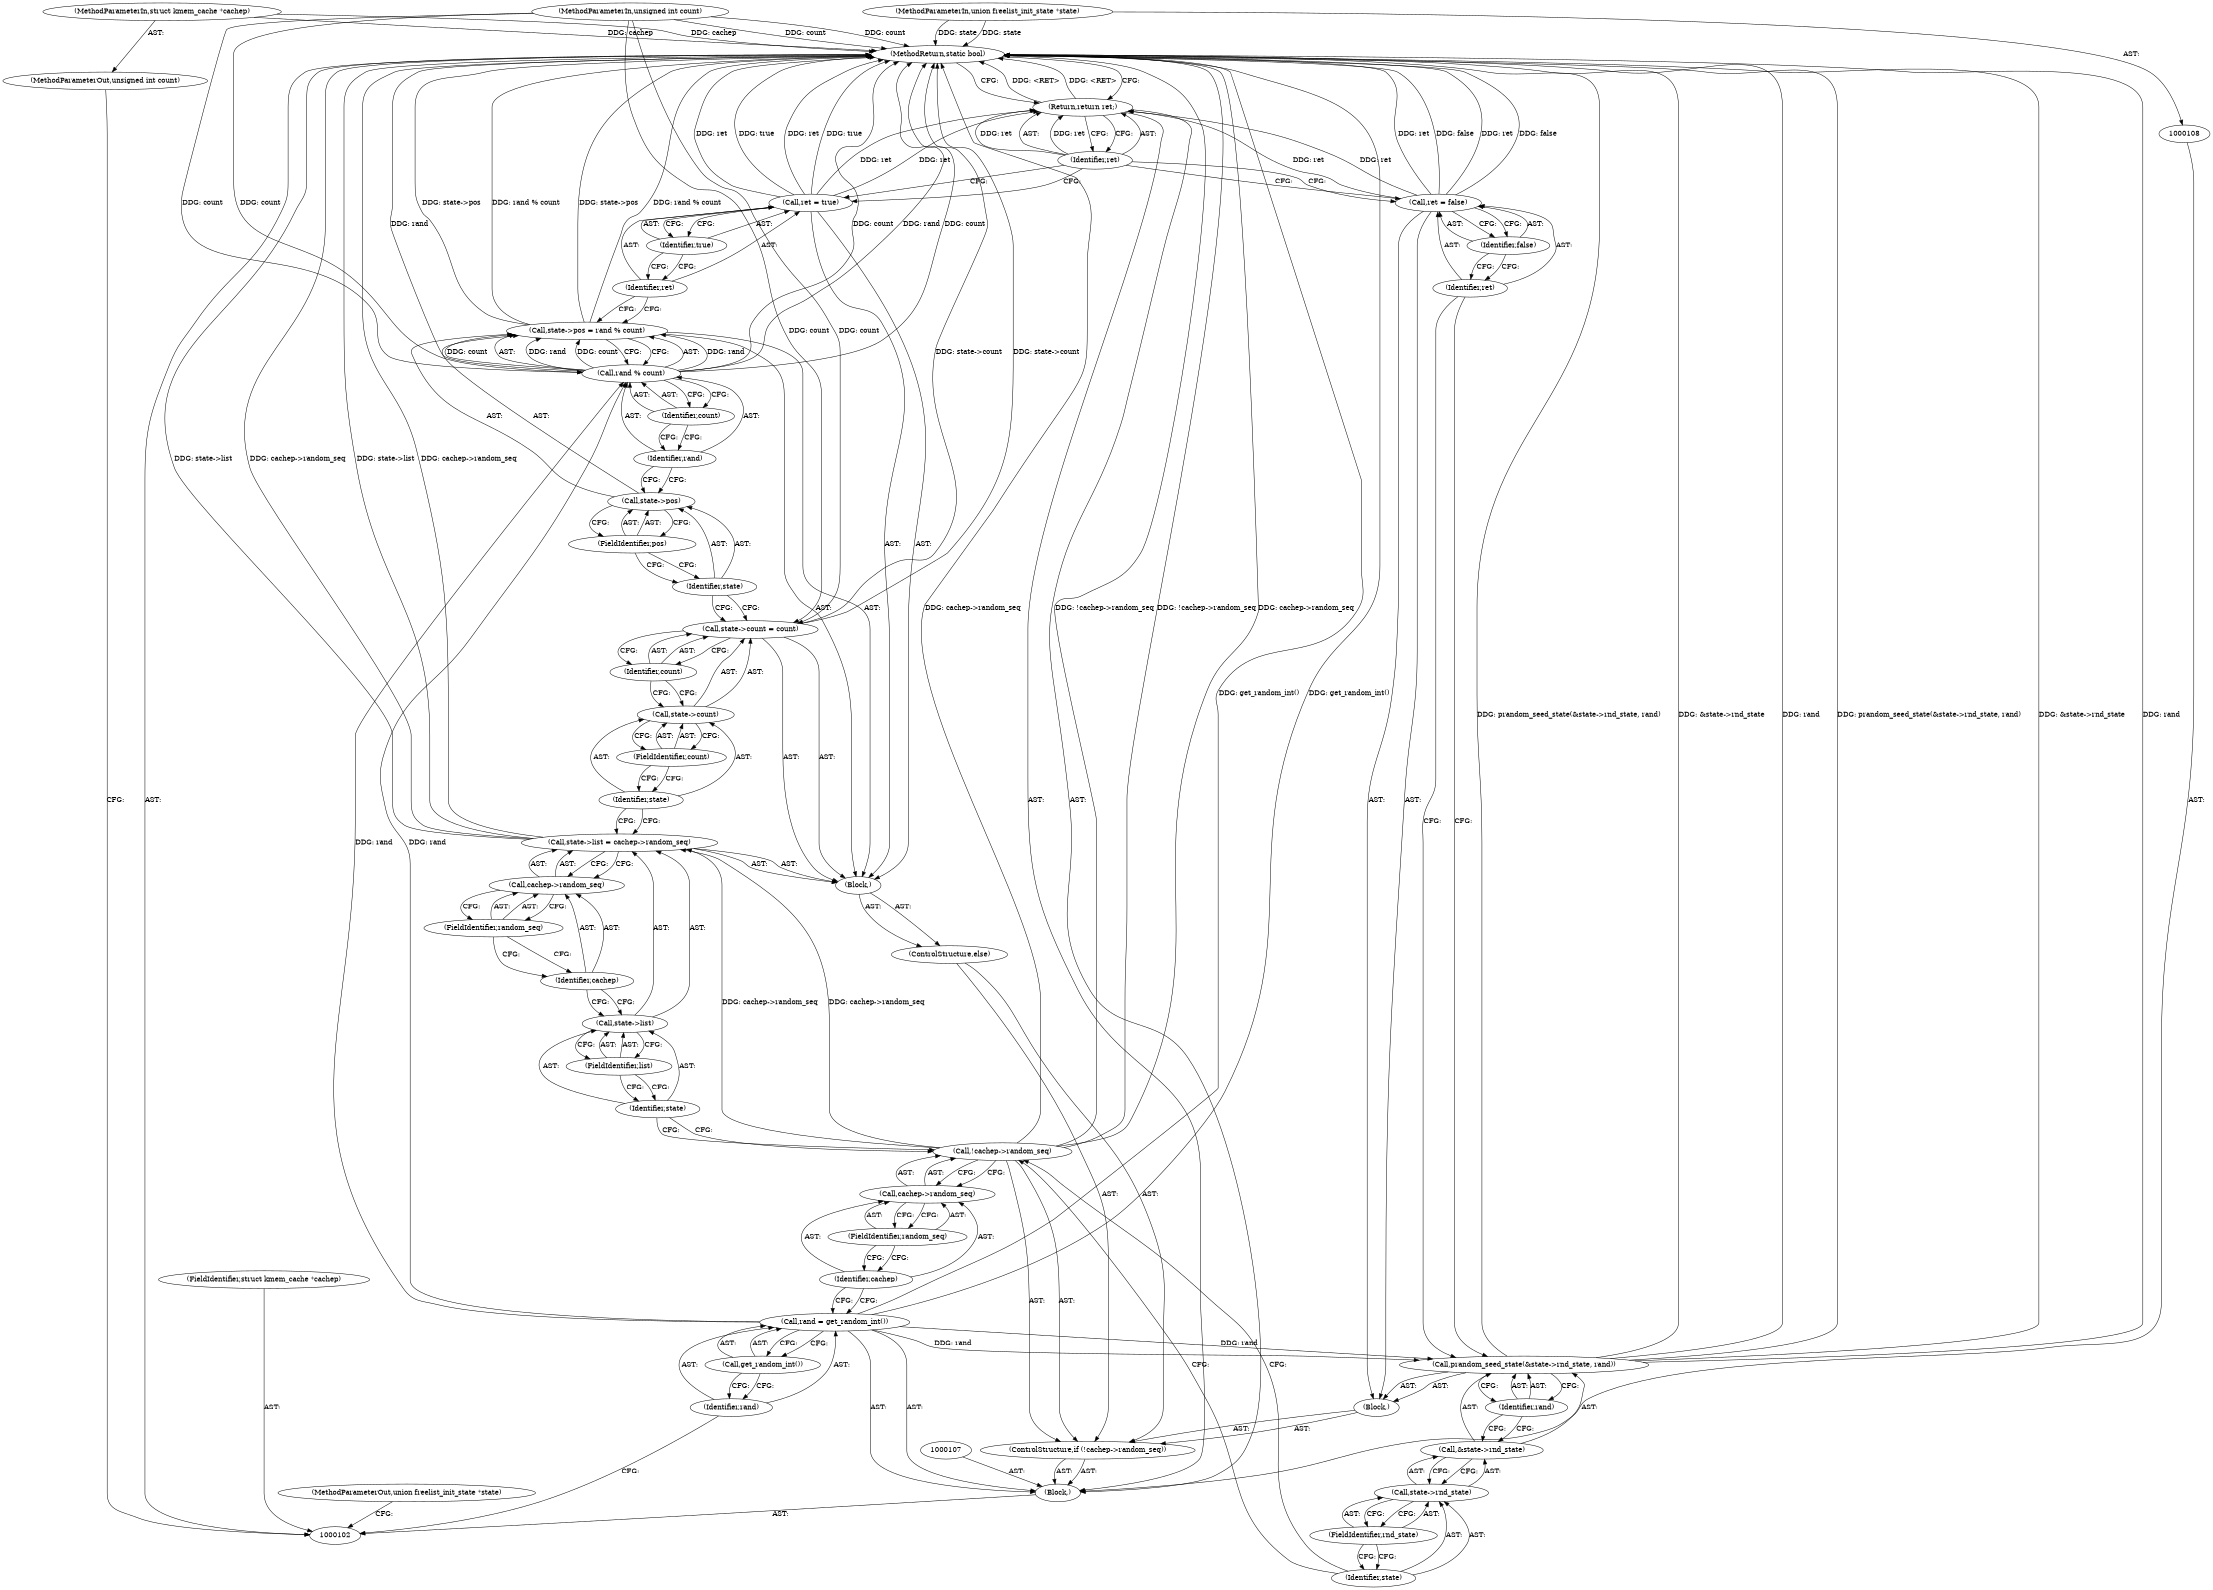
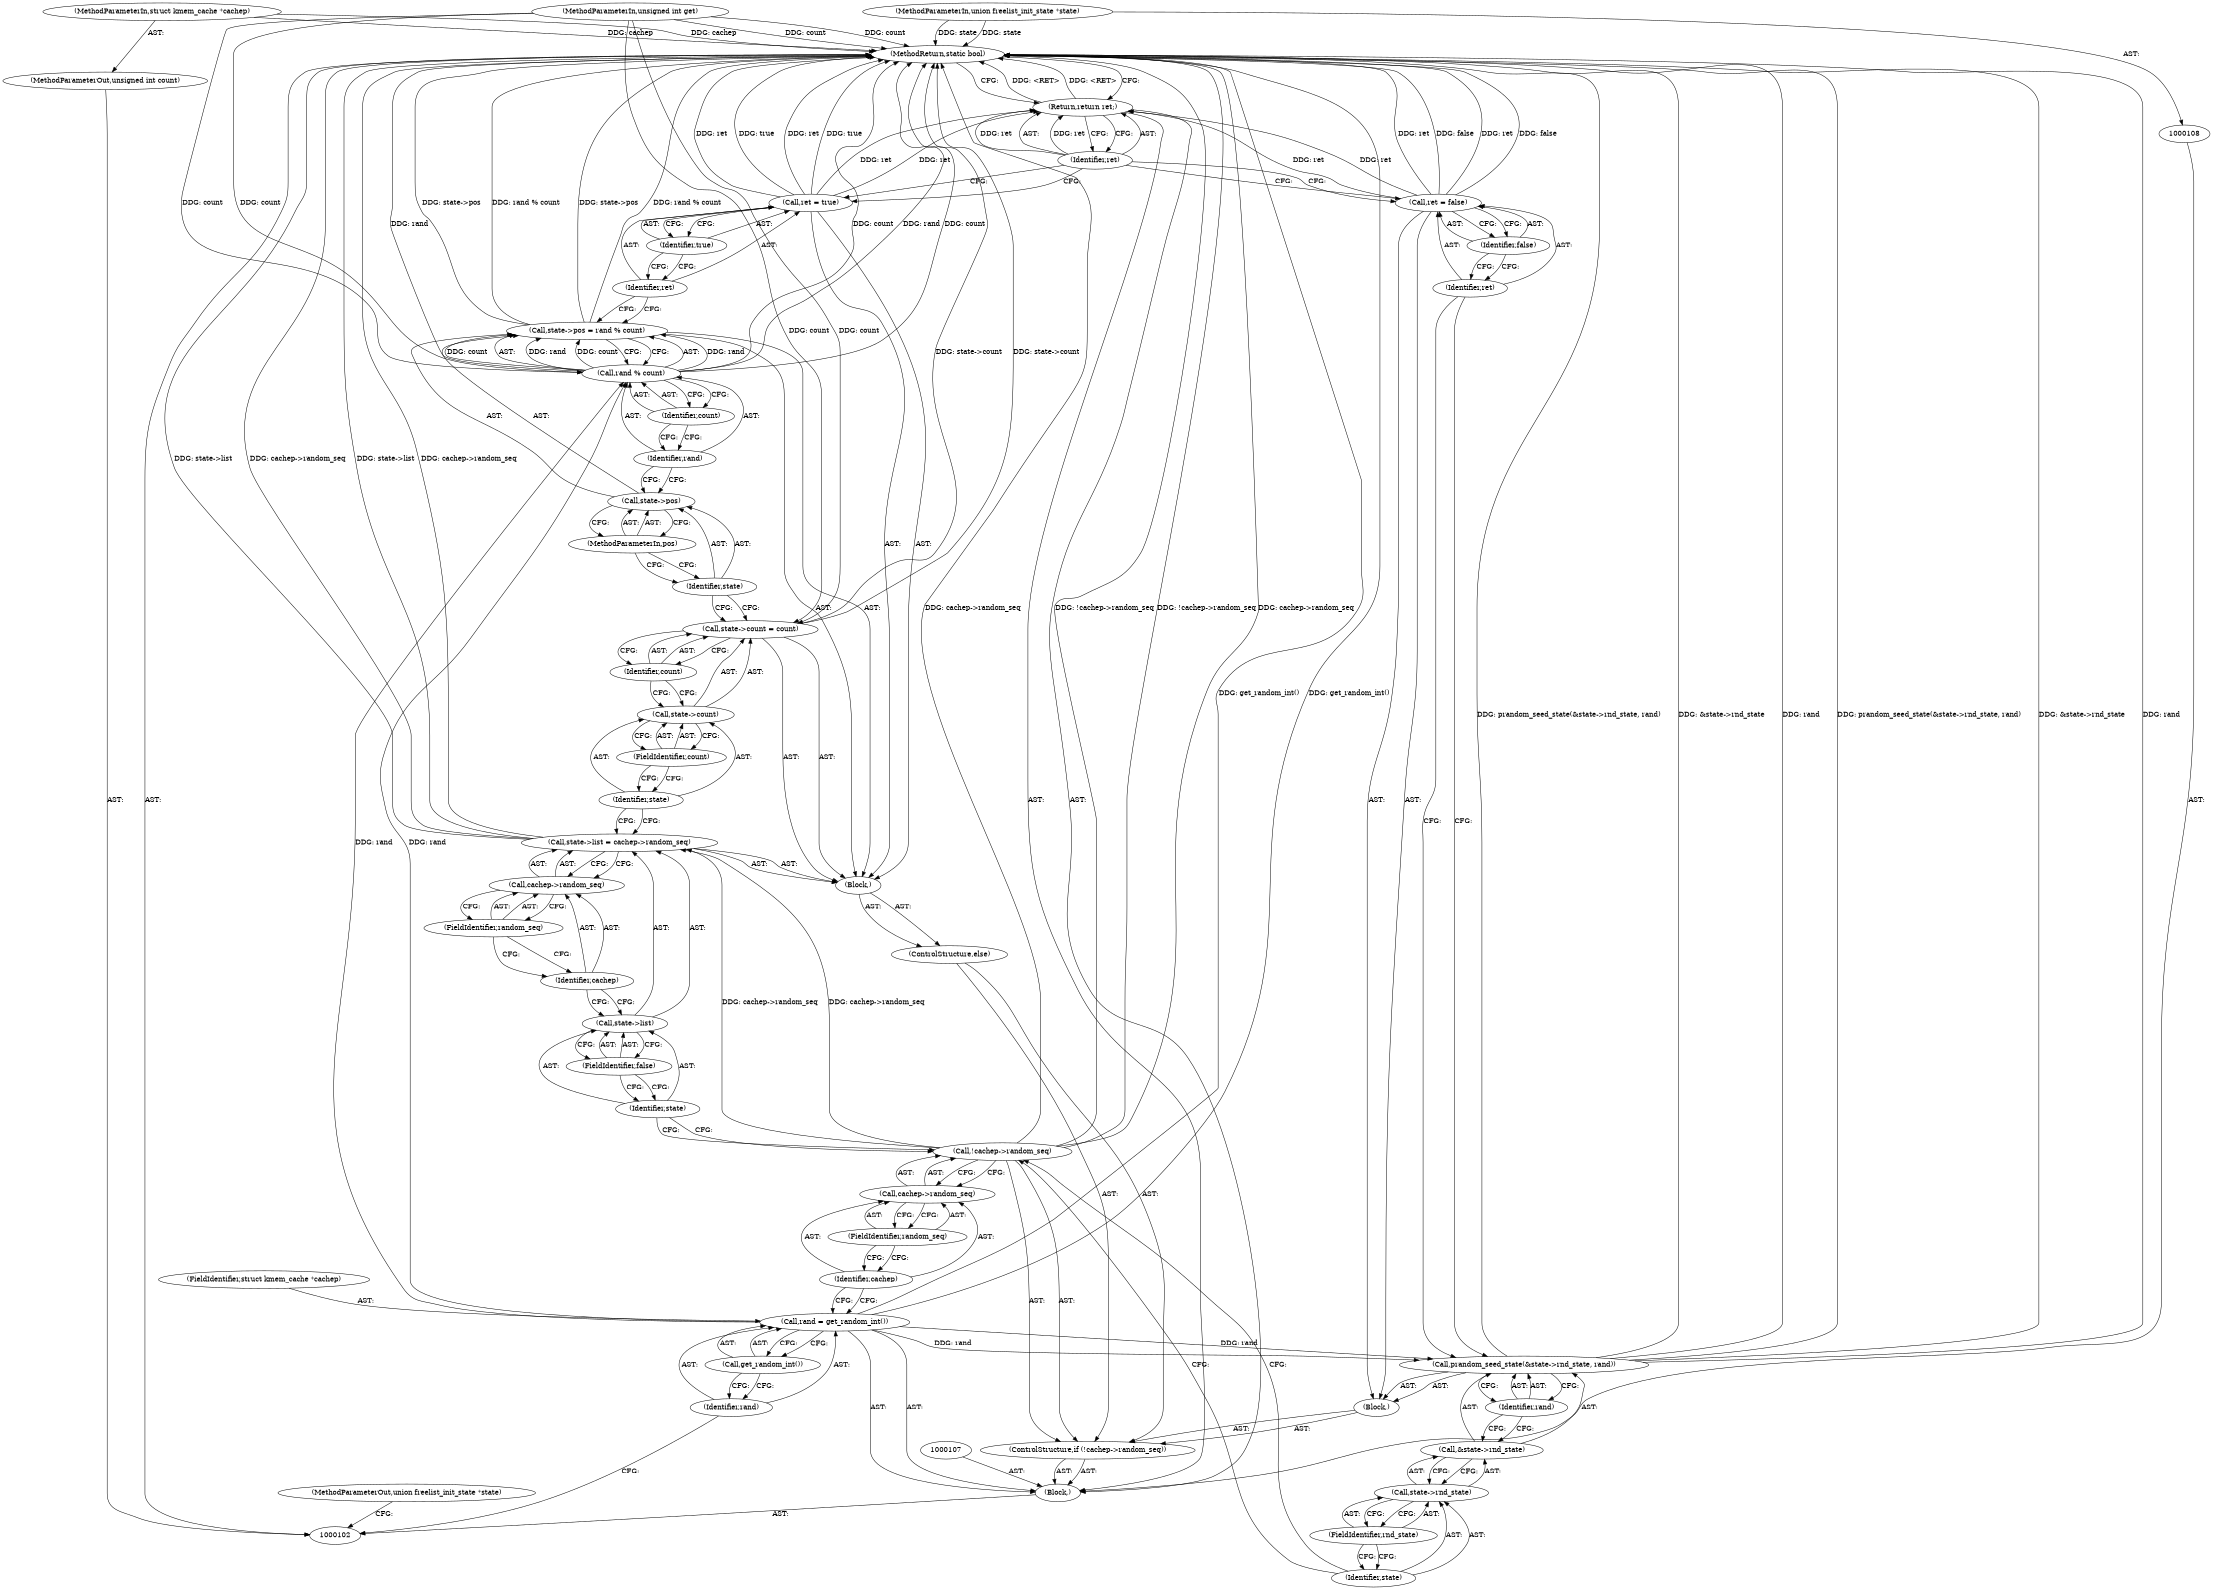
(630, 12) -> (630, 12)
(632, 544) -> (632, 544)
(117, 800) -> (117, 800)
(619, 1066) -> (619, 1066)
(264, 1422) -> (474, 1314)
